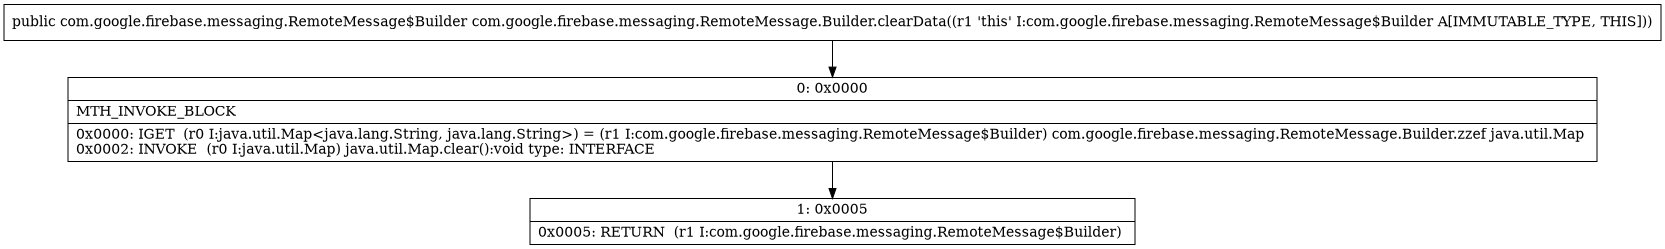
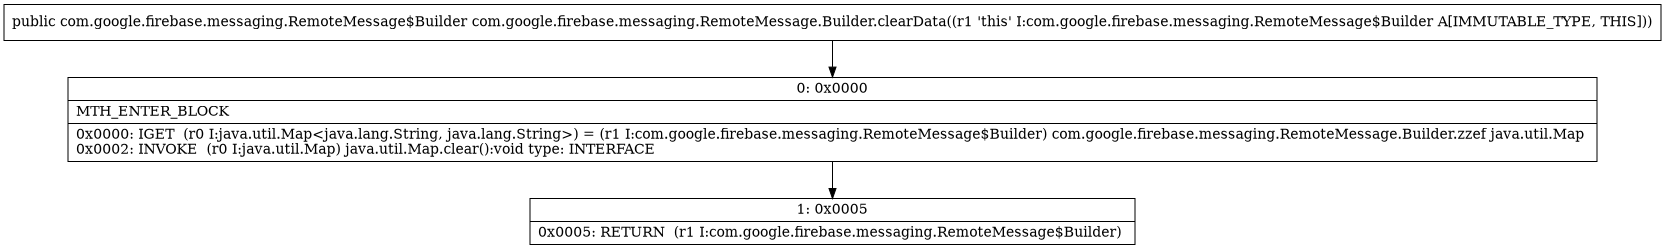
(156, 112) -> (153, 112)
